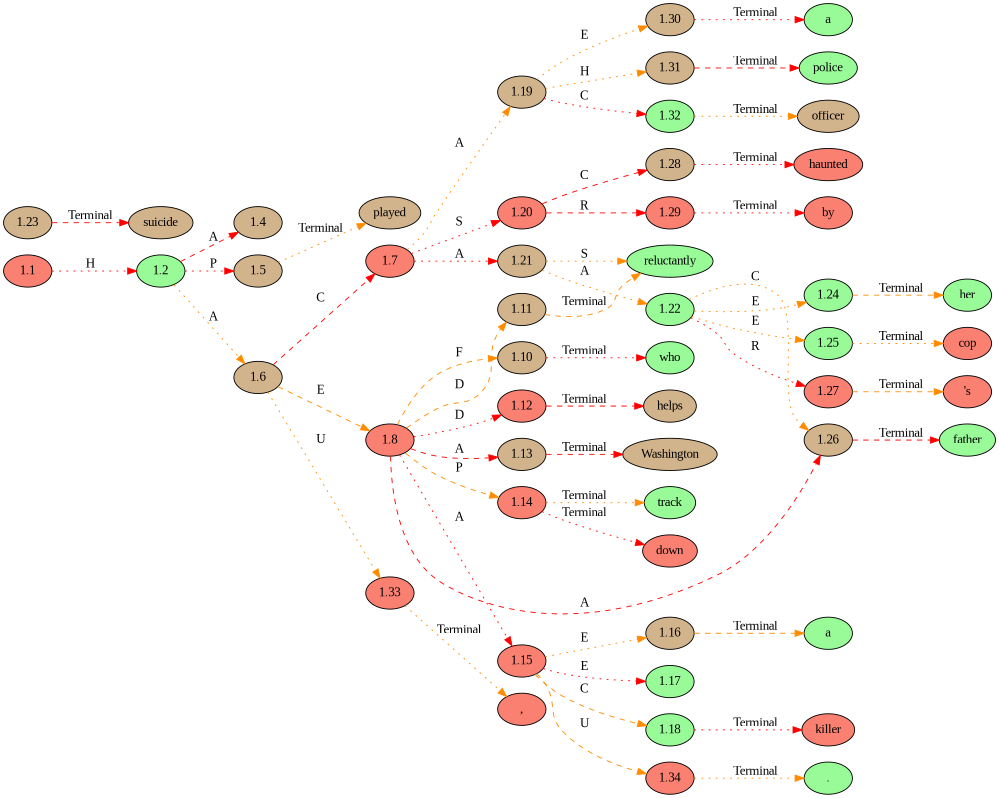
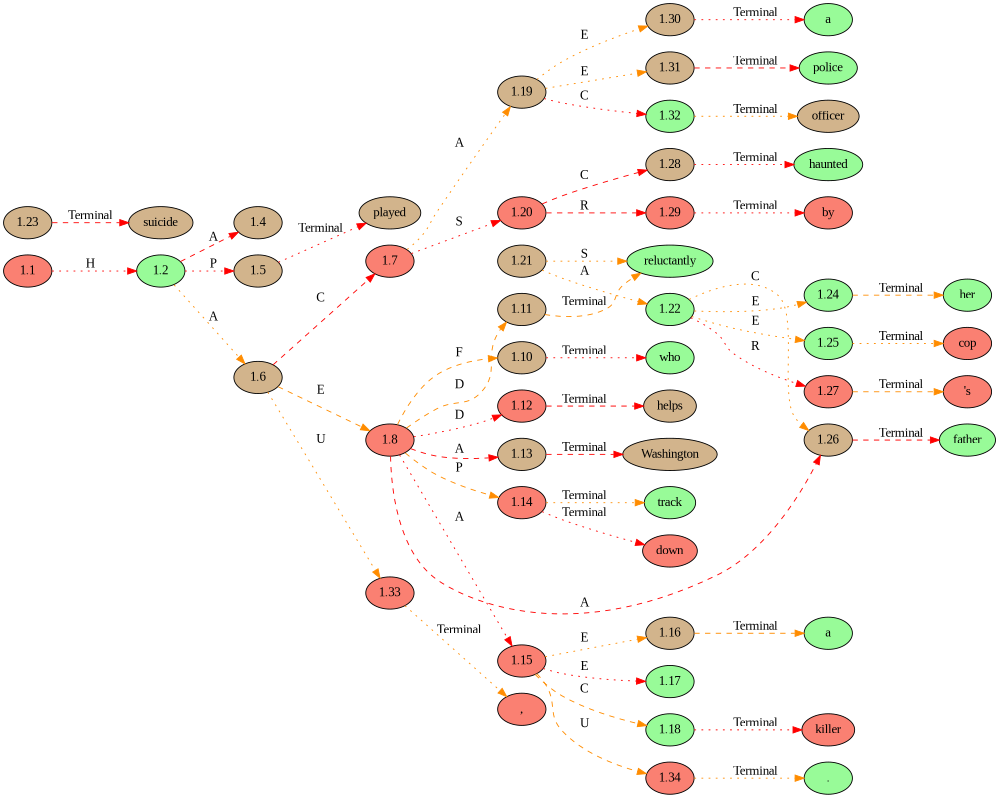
(584, 72) -> (584, 72)
(828, 165) -> (828, 165)
(318, 245) -> (318, 245)
(451, 261) -> none
